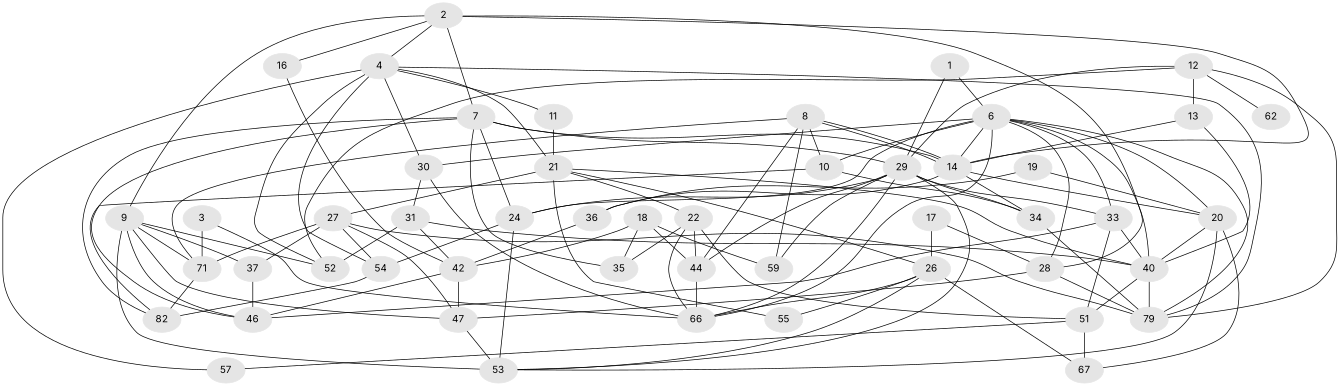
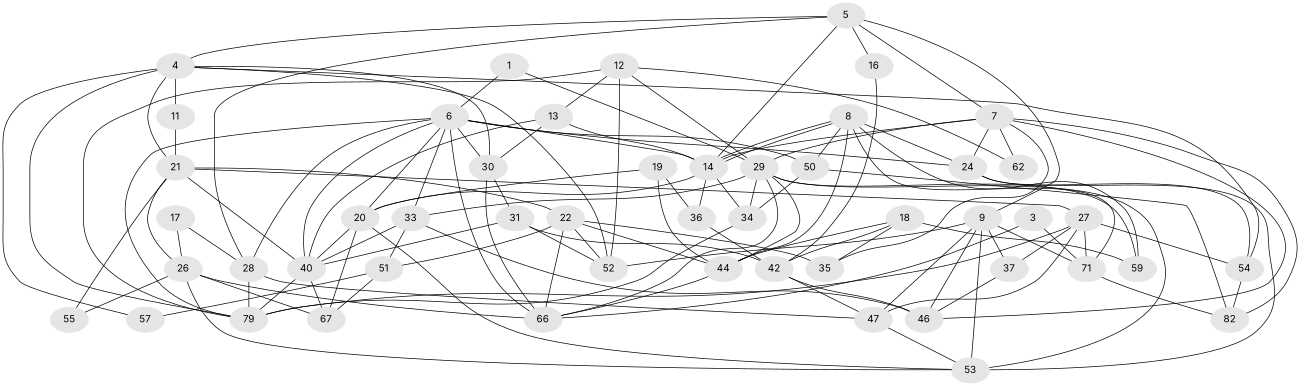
(444, 15) -> (846, 15)
none -> (521, 142)
none -> (1006, 142)
(825, 168) -> (810, 168)
(710, 197) -> (908, 142)
none -> (669, 227)
none -> (589, 246)
(1115, 296) -> (316, 292)
